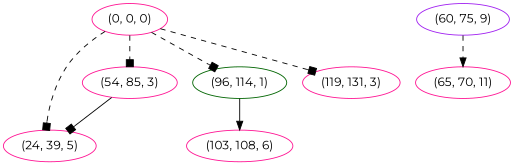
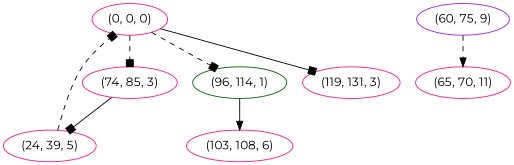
(234, 49) -> (234, 49)
(65, 69) -> (75, 80)
(130, 83) -> (130, 83)
